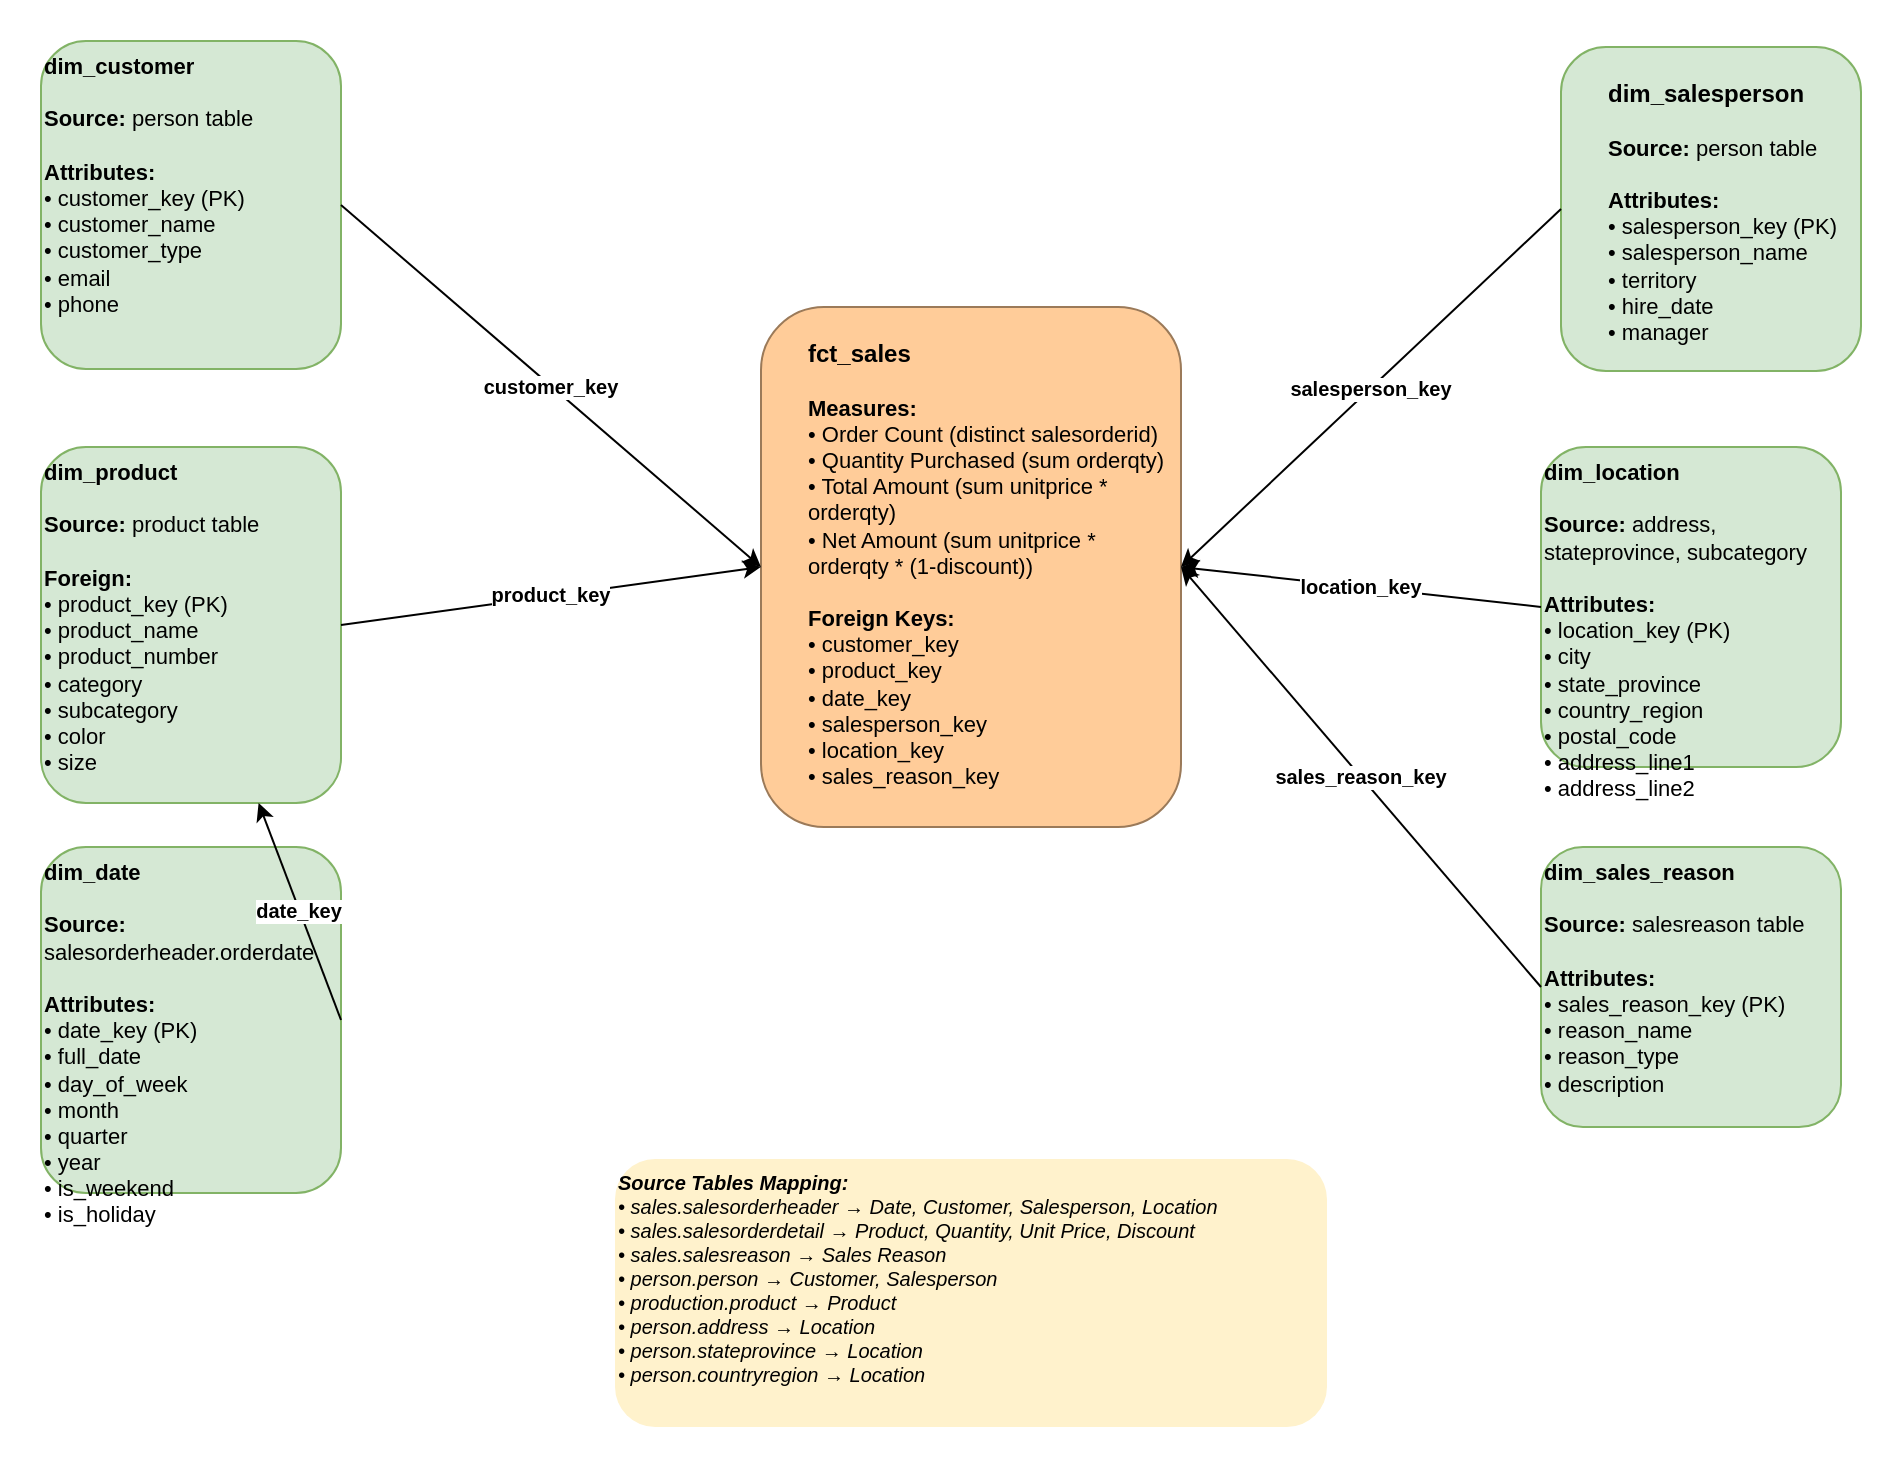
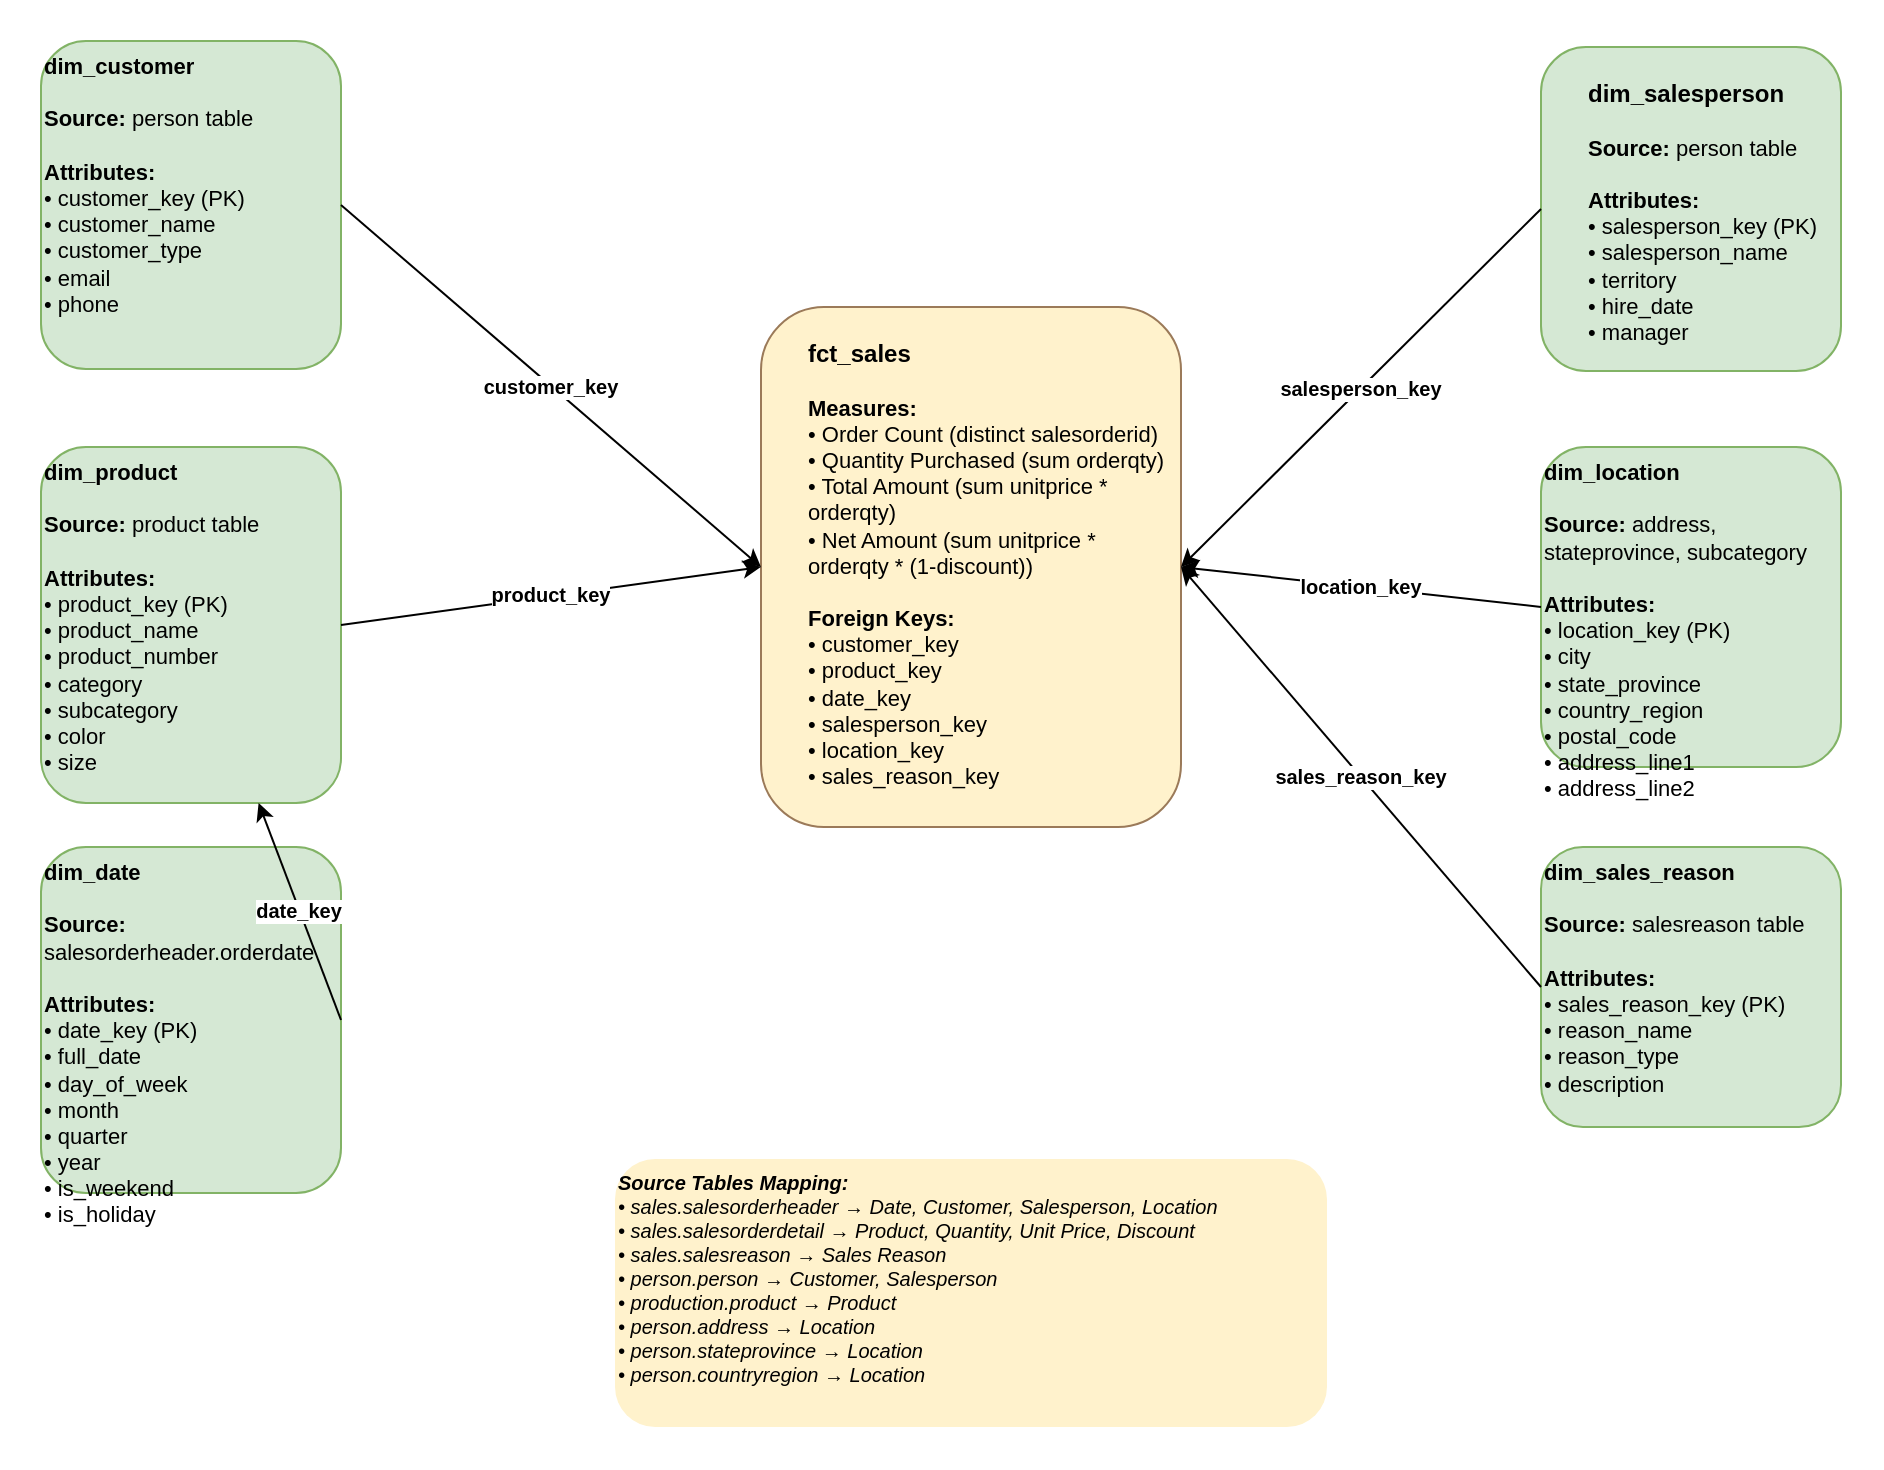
(1711, 209) -> (1691, 209)
(971, 567) -> (971, 567)
(163, 593) -> (163, 593)
